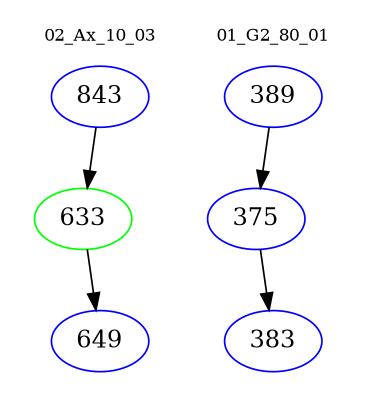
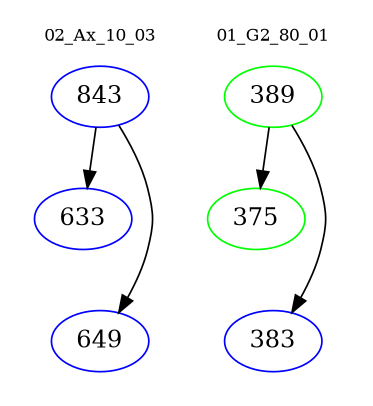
(273, 97) -> (273, 97)
(83, 219) -> (83, 219)
(256, 219) -> (256, 219)
(90, 271) -> (152, 210)
(263, 271) -> (325, 210)
